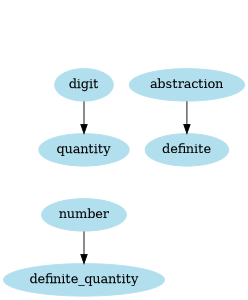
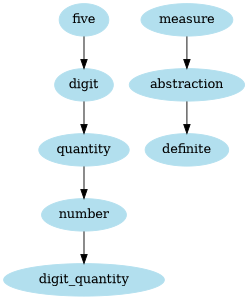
none -> (84, 20)
none -> (187, 20)
none -> (84, 178)
(84, 280) -> (84, 280)
